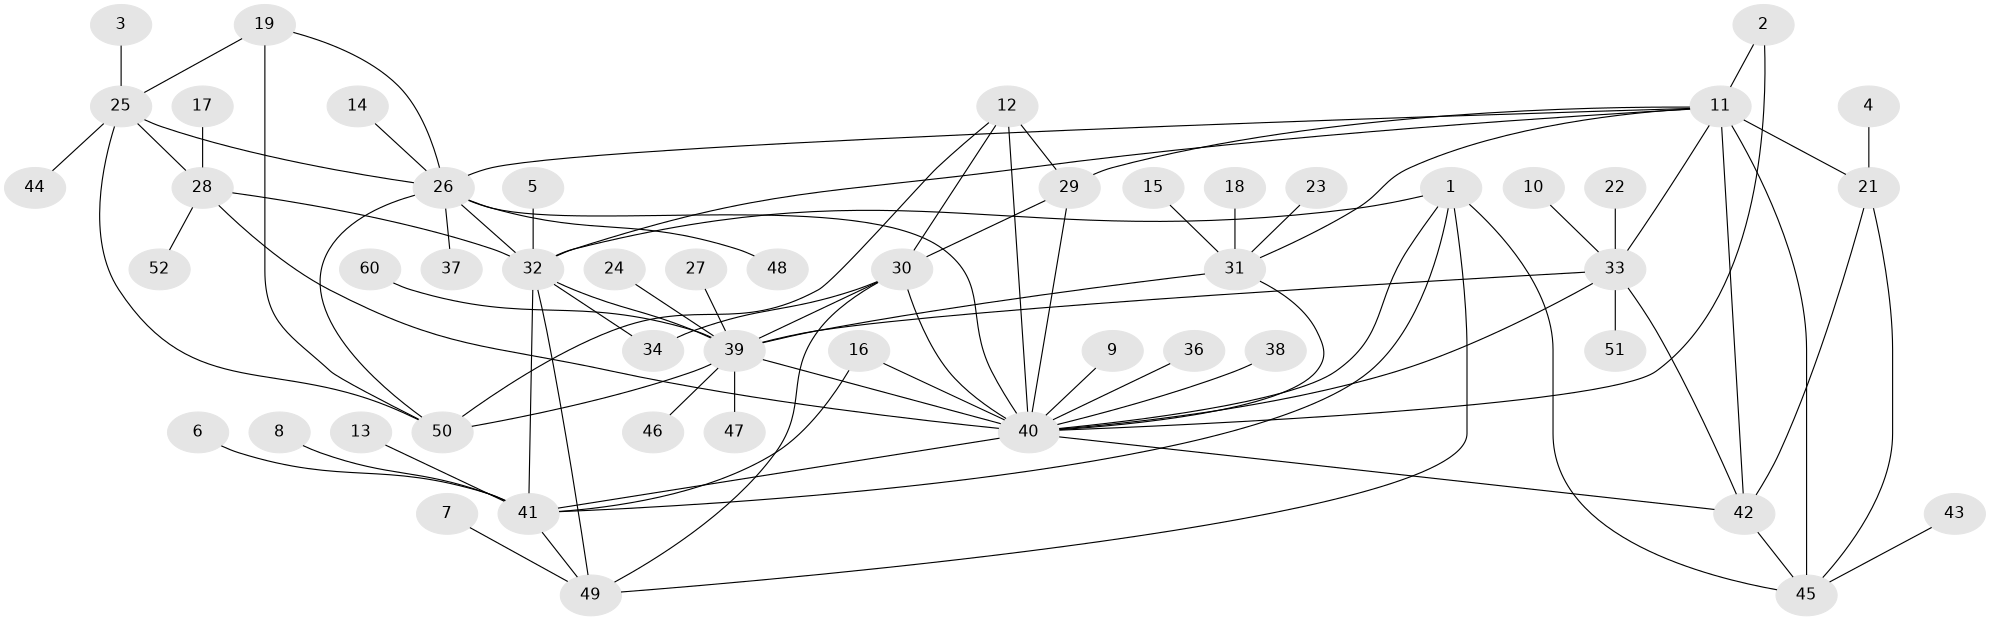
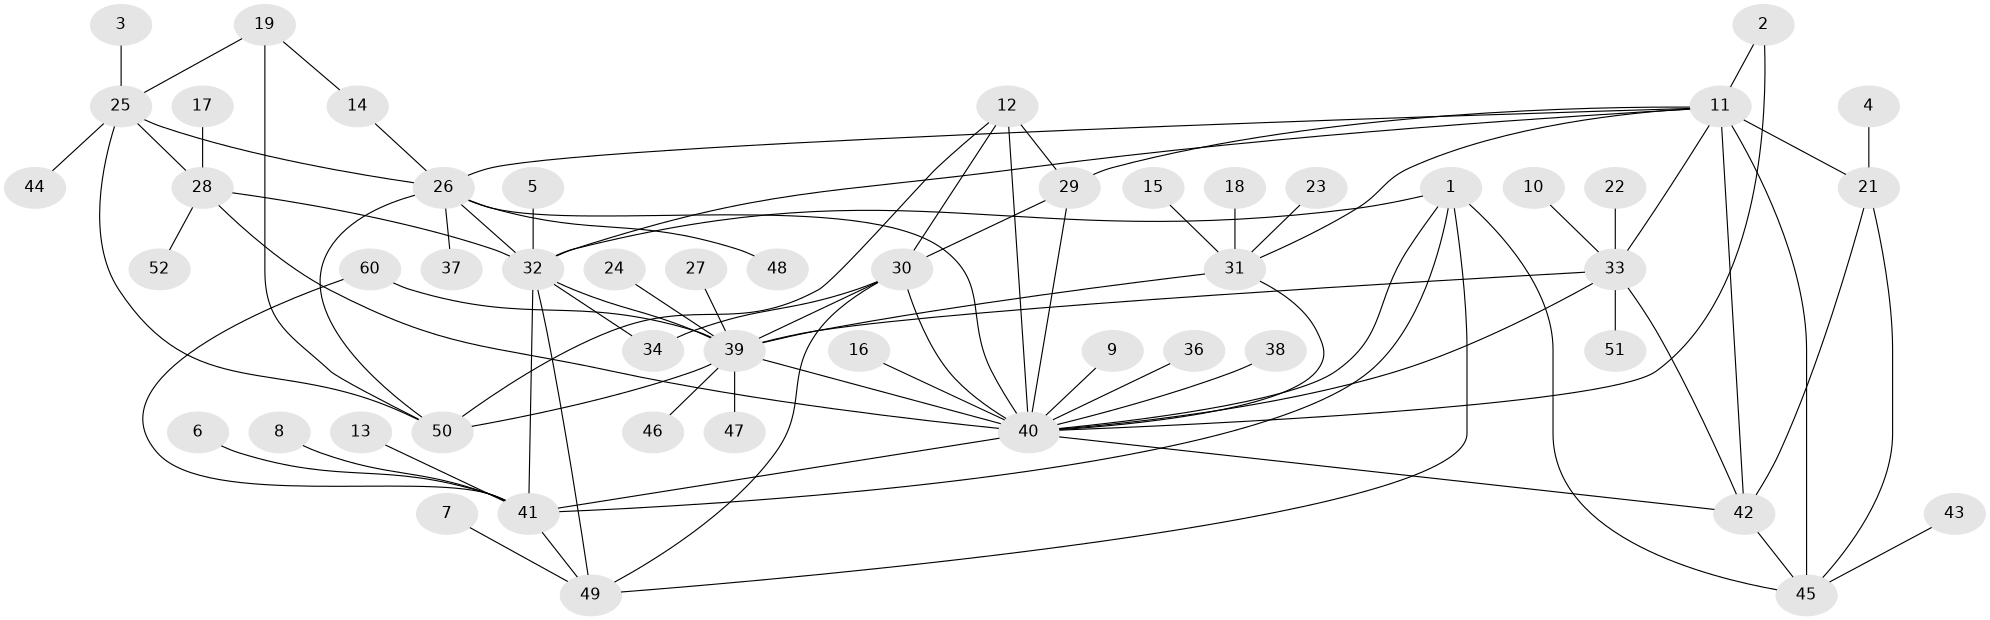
(388, 77) -> (311, 66)
(739, 471) -> (185, 470)
